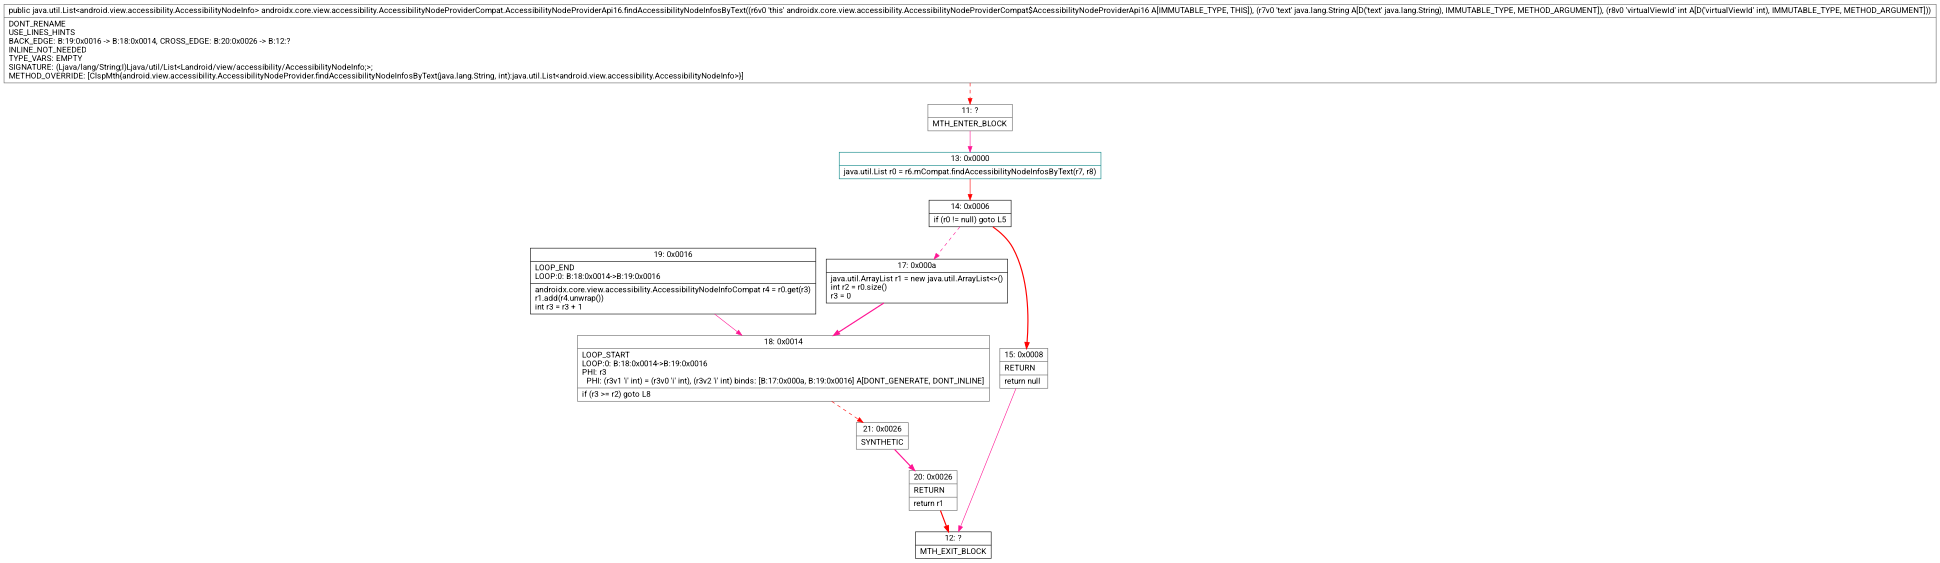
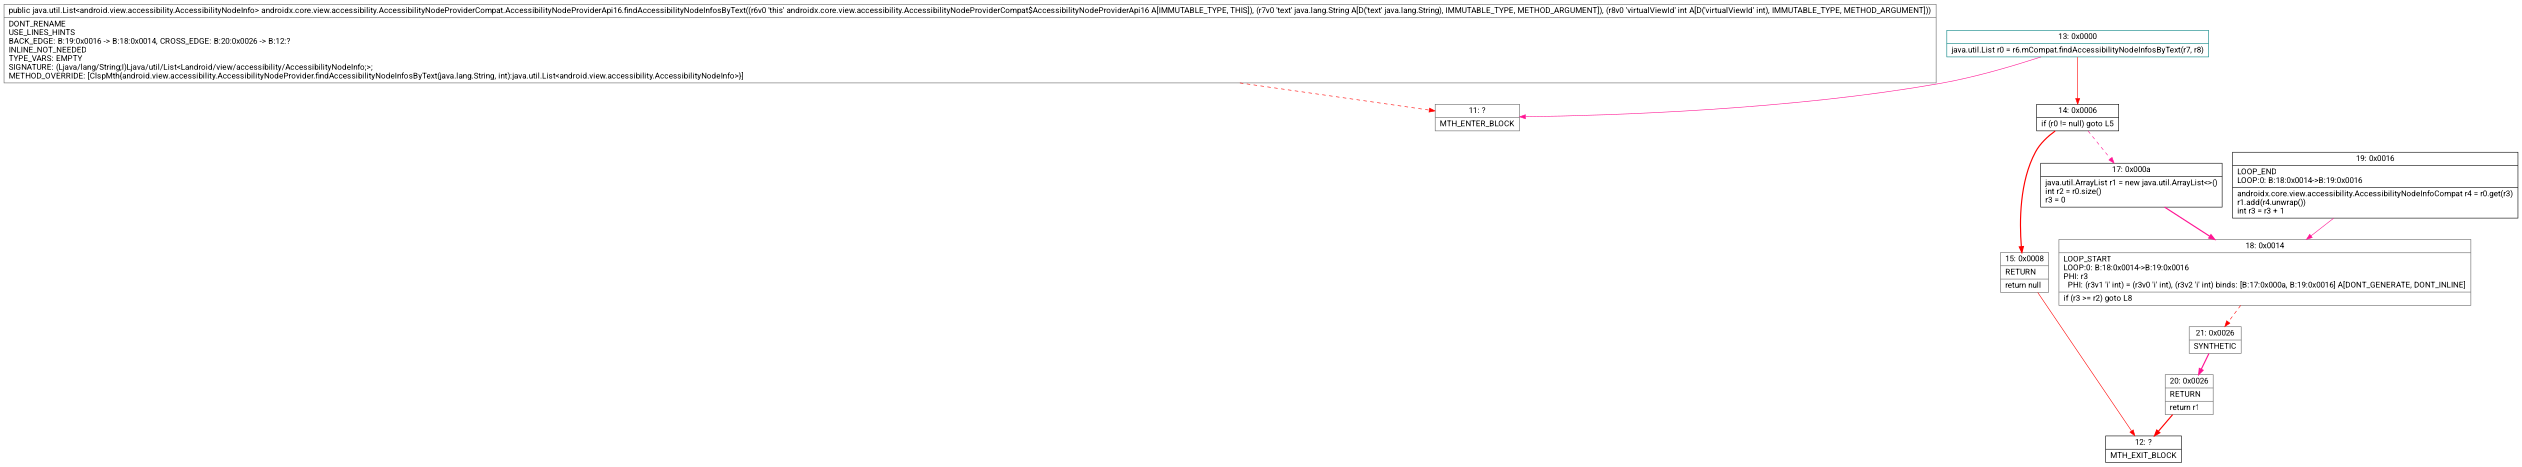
(970, 139) -> (1785, 103)
(988, 457) -> (2085, 362)
